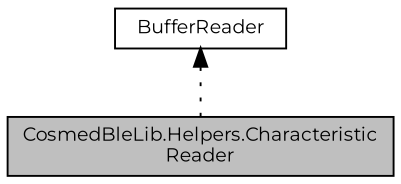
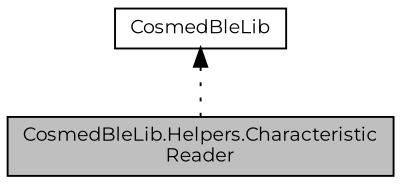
(201, 29) -> (201, 29)
